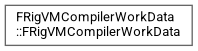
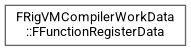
(99, 25) -> (95, 25)
